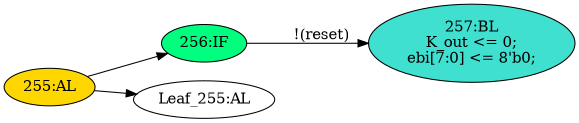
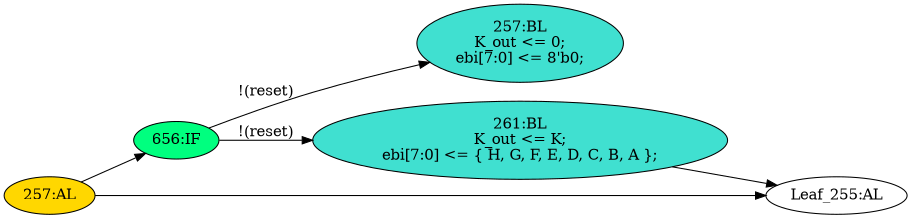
(204, 43) -> (176, 140)
(50, 87) -> (50, 196)
none -> (520, 140)
